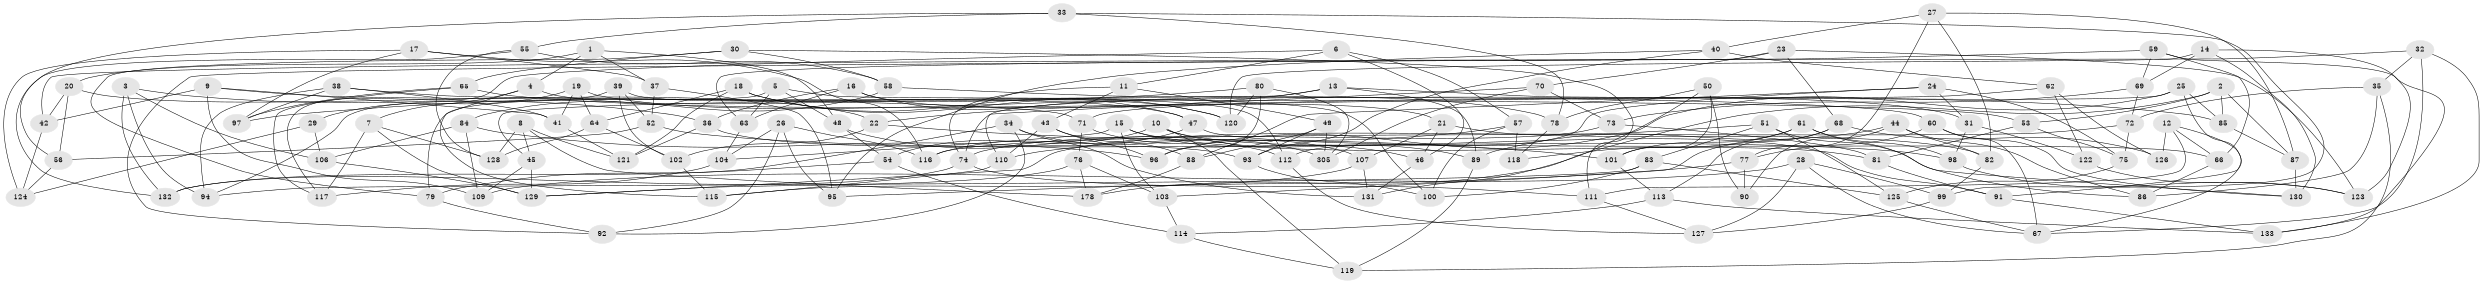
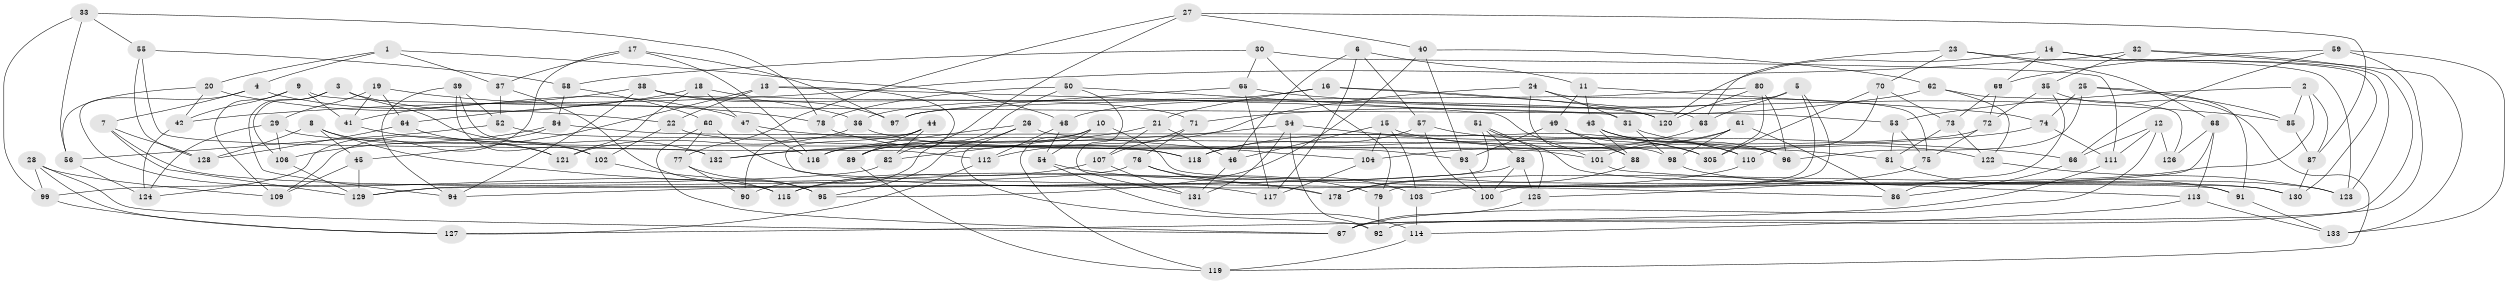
(1443, 138) -> (1969, 142)
none -> (643, 145)
